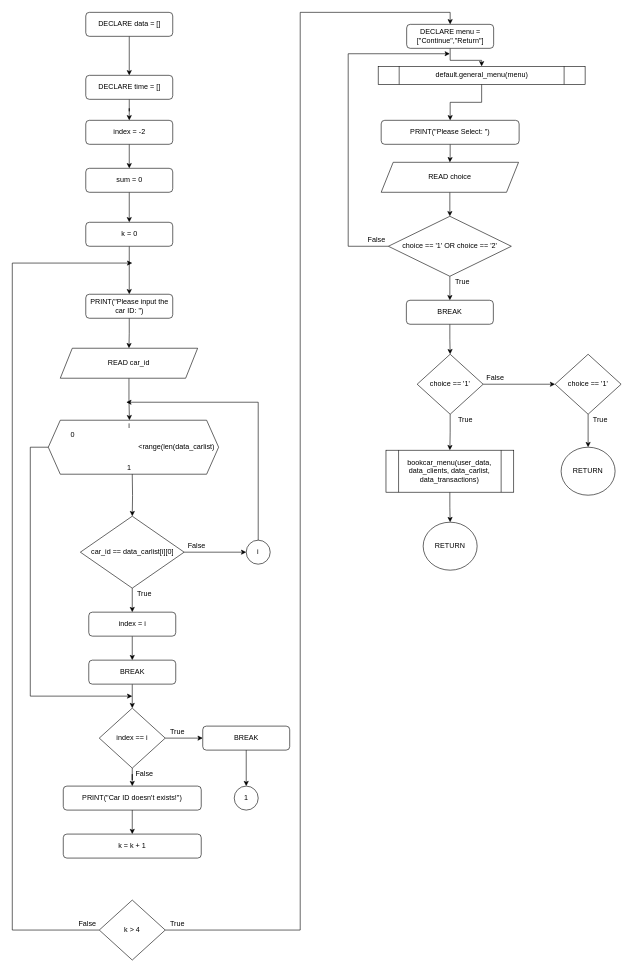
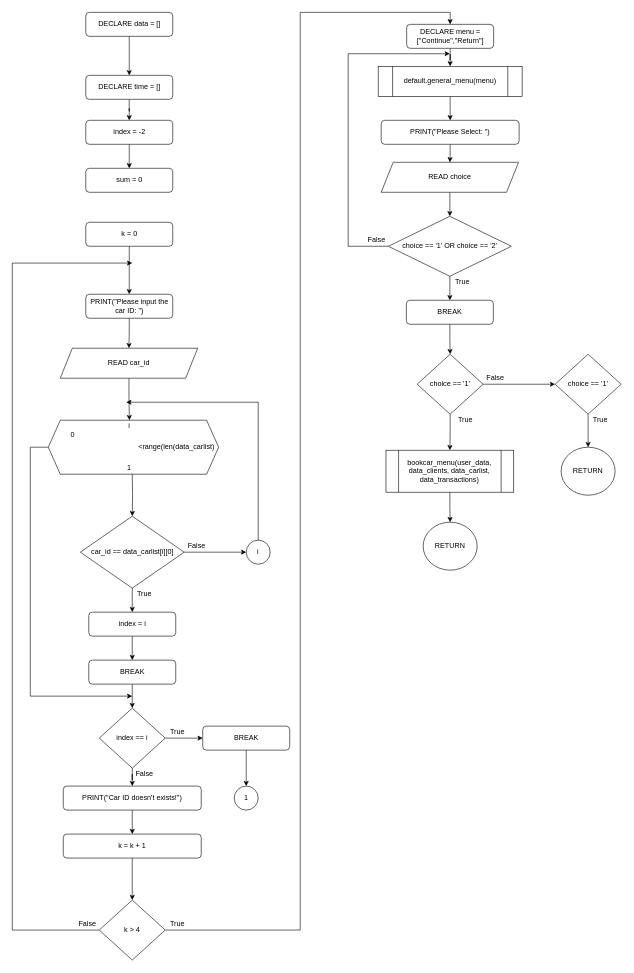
(482, 75) -> (450, 81)
(129, 216) -> none
none -> (132, 894)
